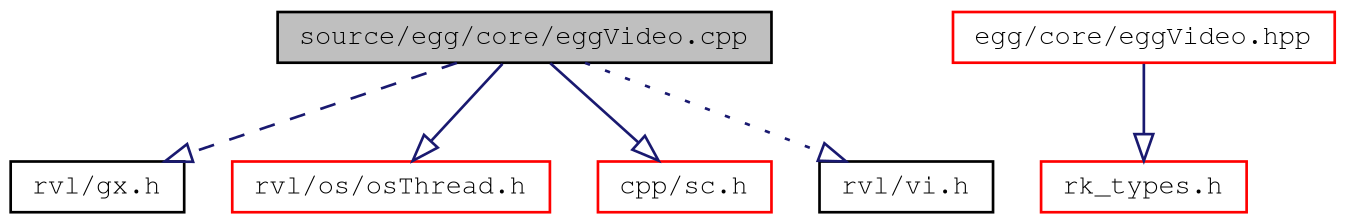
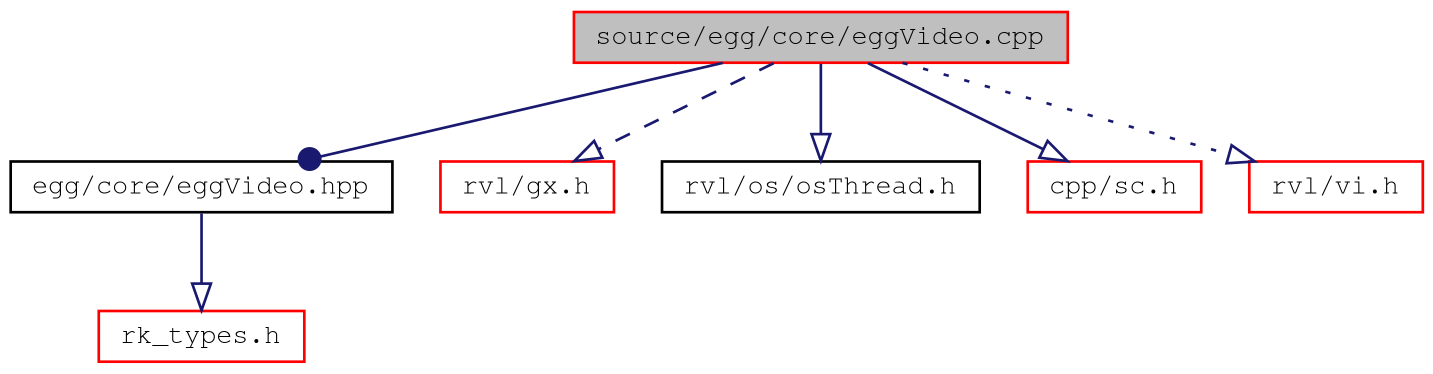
(525, 37) -> (821, 37)
(1144, 37) -> (202, 187)
none -> (522, 110)
(97, 187) -> (527, 187)
(391, 187) -> (821, 187)
(906, 187) -> (1336, 187)
